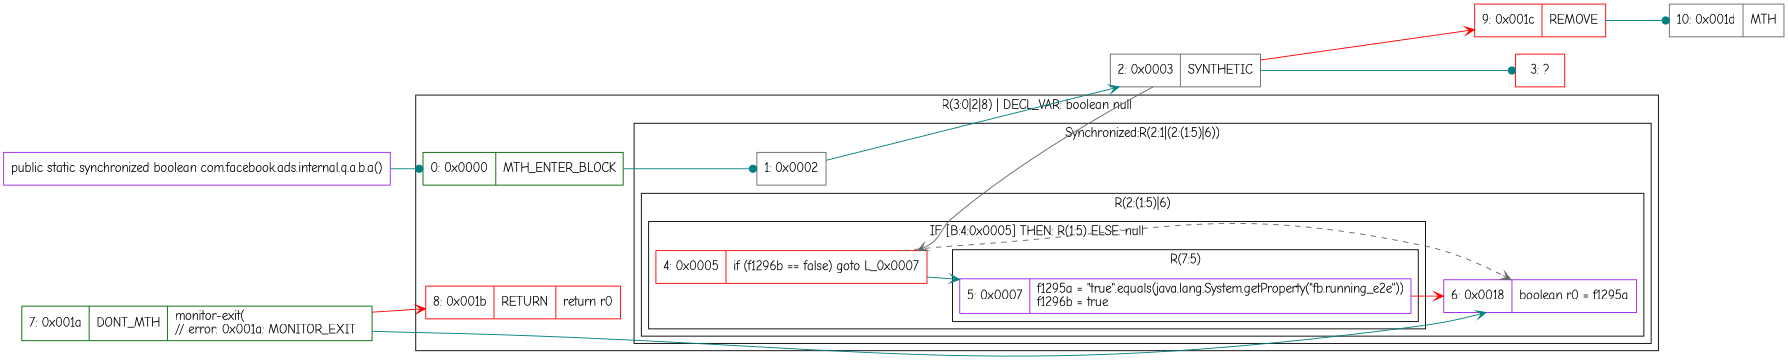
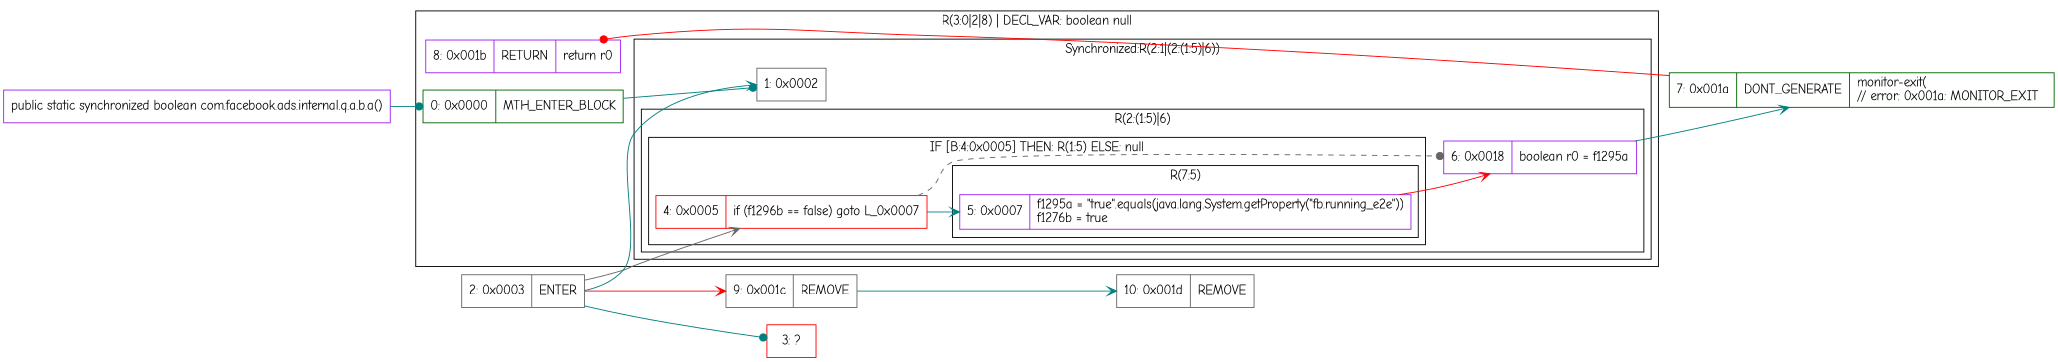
(1540, 20) -> (791, 291)
(1634, 20) -> (982, 291)
(1763, 20) -> (1222, 291)
(1220, 70) -> (558, 291)
(947, 130) -> (627, 161)
(1161, 227) -> (1169, 155)
(523, 302) -> (523, 56)
(1073, 302) -> (1073, 218)
(394, 311) -> (1165, 45)
(128, 323) -> (1793, 90)
(926, 355) -> (1708, 126)
